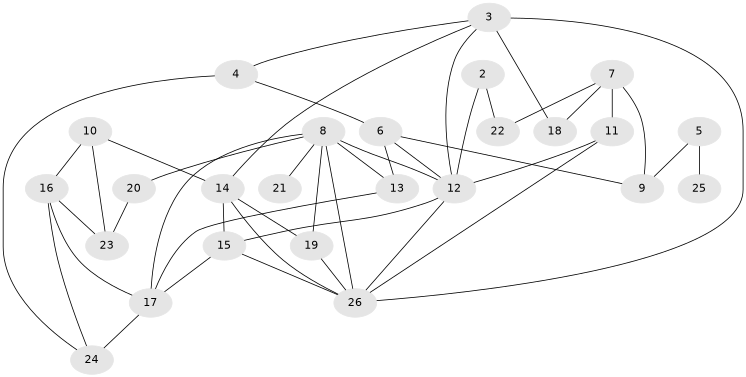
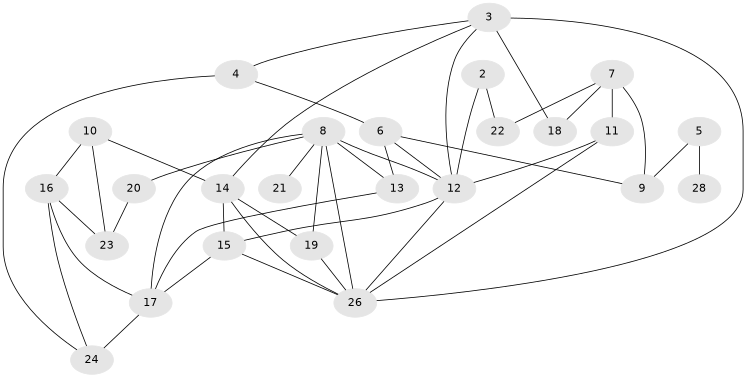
(699, 189) -> (699, 189)
